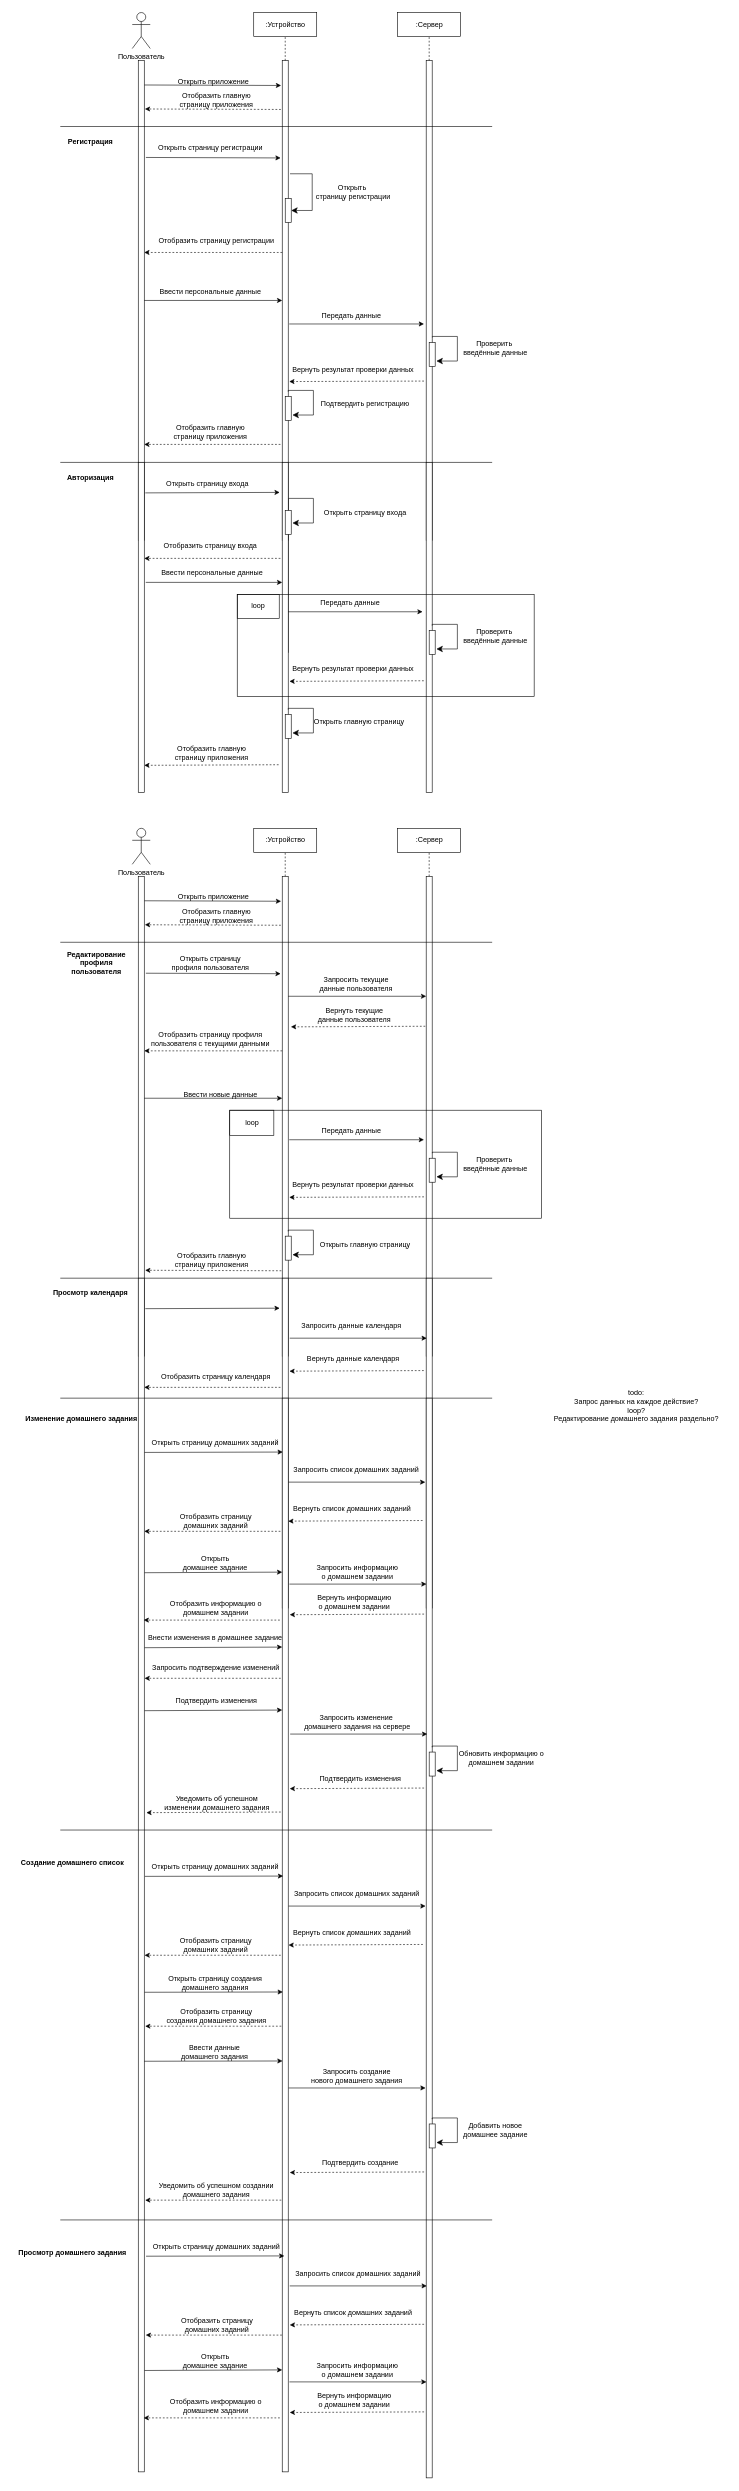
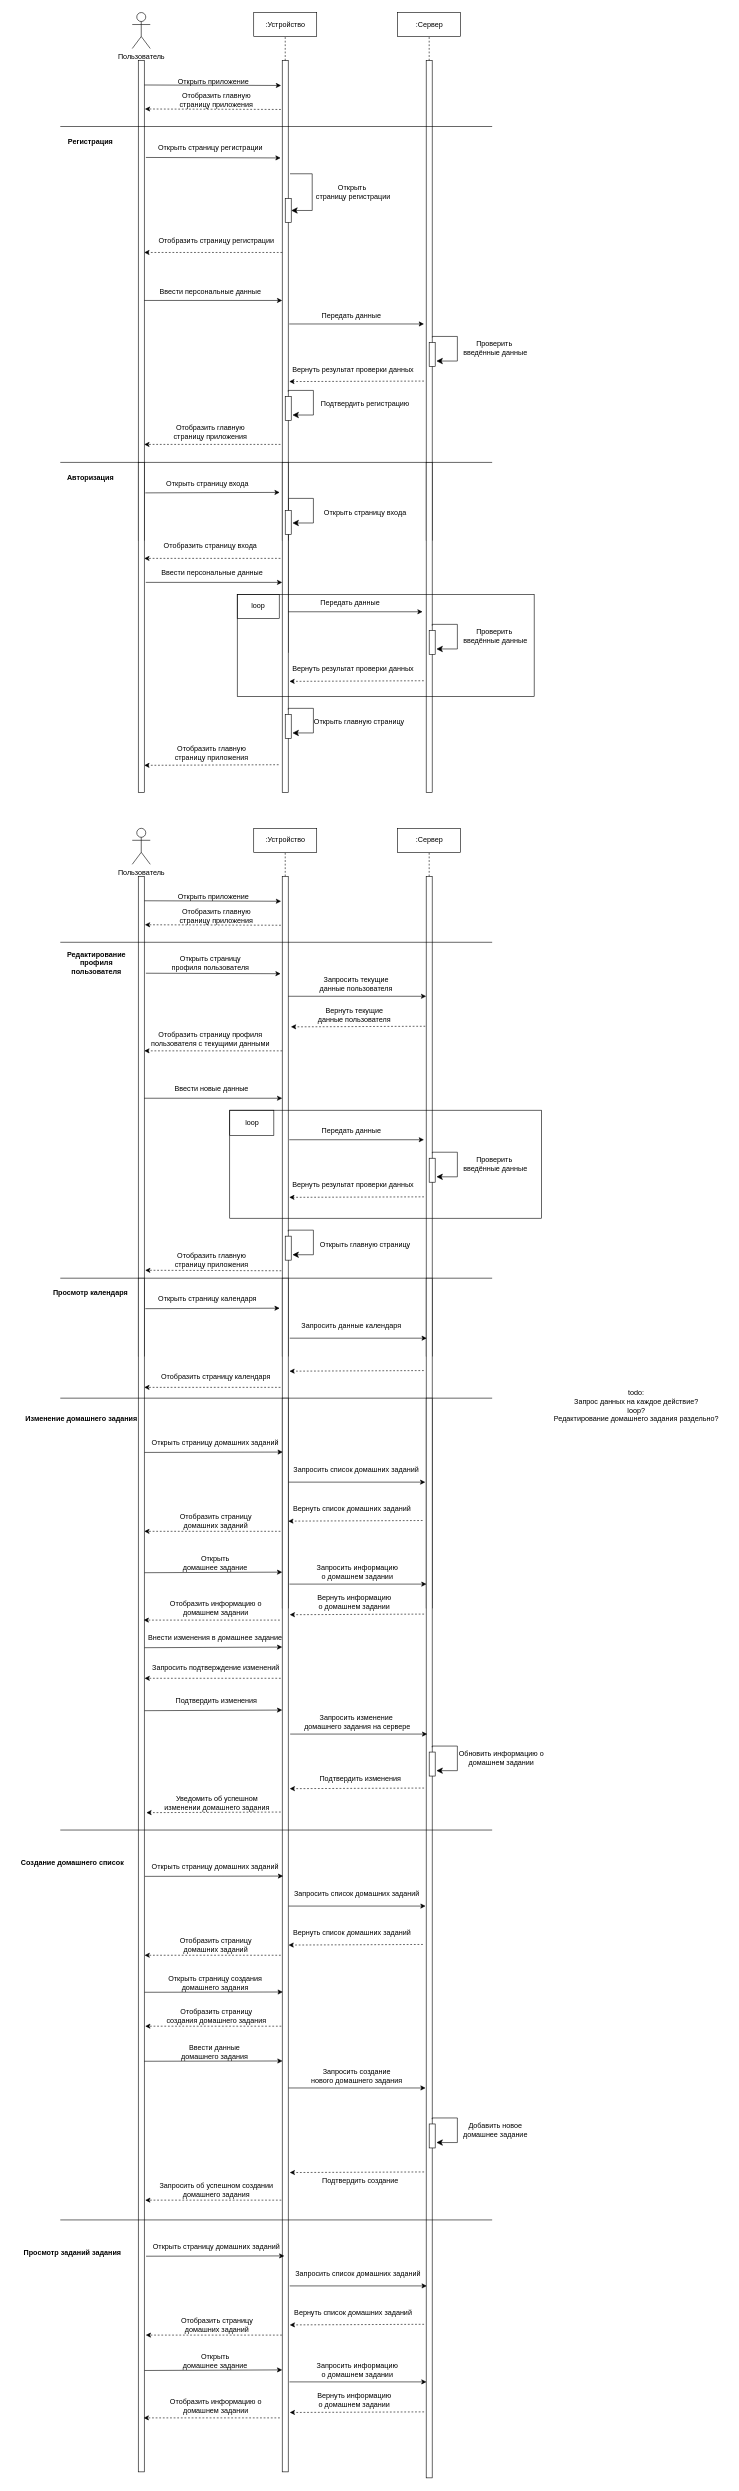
(220, 1095) -> (211, 1089)
none -> (207, 1299)
(353, 1359) -> none
(360, 2163) -> (360, 2181)
(217, 2190) -> (217, 2190)
(73, 2253) -> (73, 2253)
